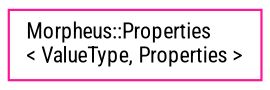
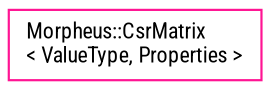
(135, 45) -> (135, 45)
